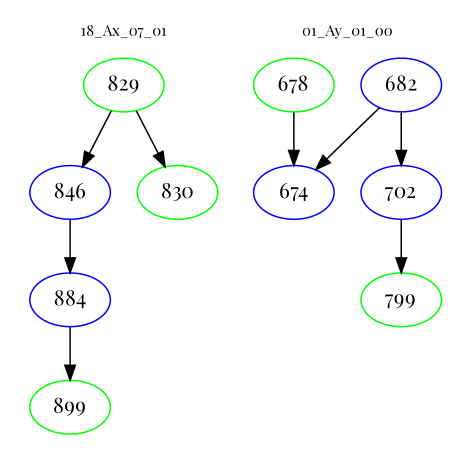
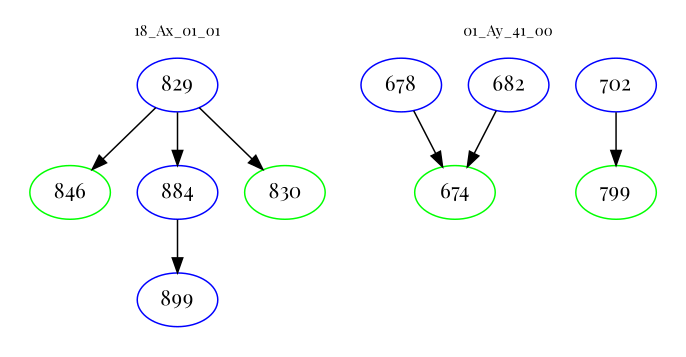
(124, 32) -> (178, 32)
(348, 32) -> (509, 32)
(124, 85) -> (178, 85)
(294, 85) -> (401, 85)
(401, 131) -> none
(70, 192) -> (70, 192)
(294, 192) -> (455, 192)
(70, 239) -> (178, 131)
(70, 407) -> (178, 300)
